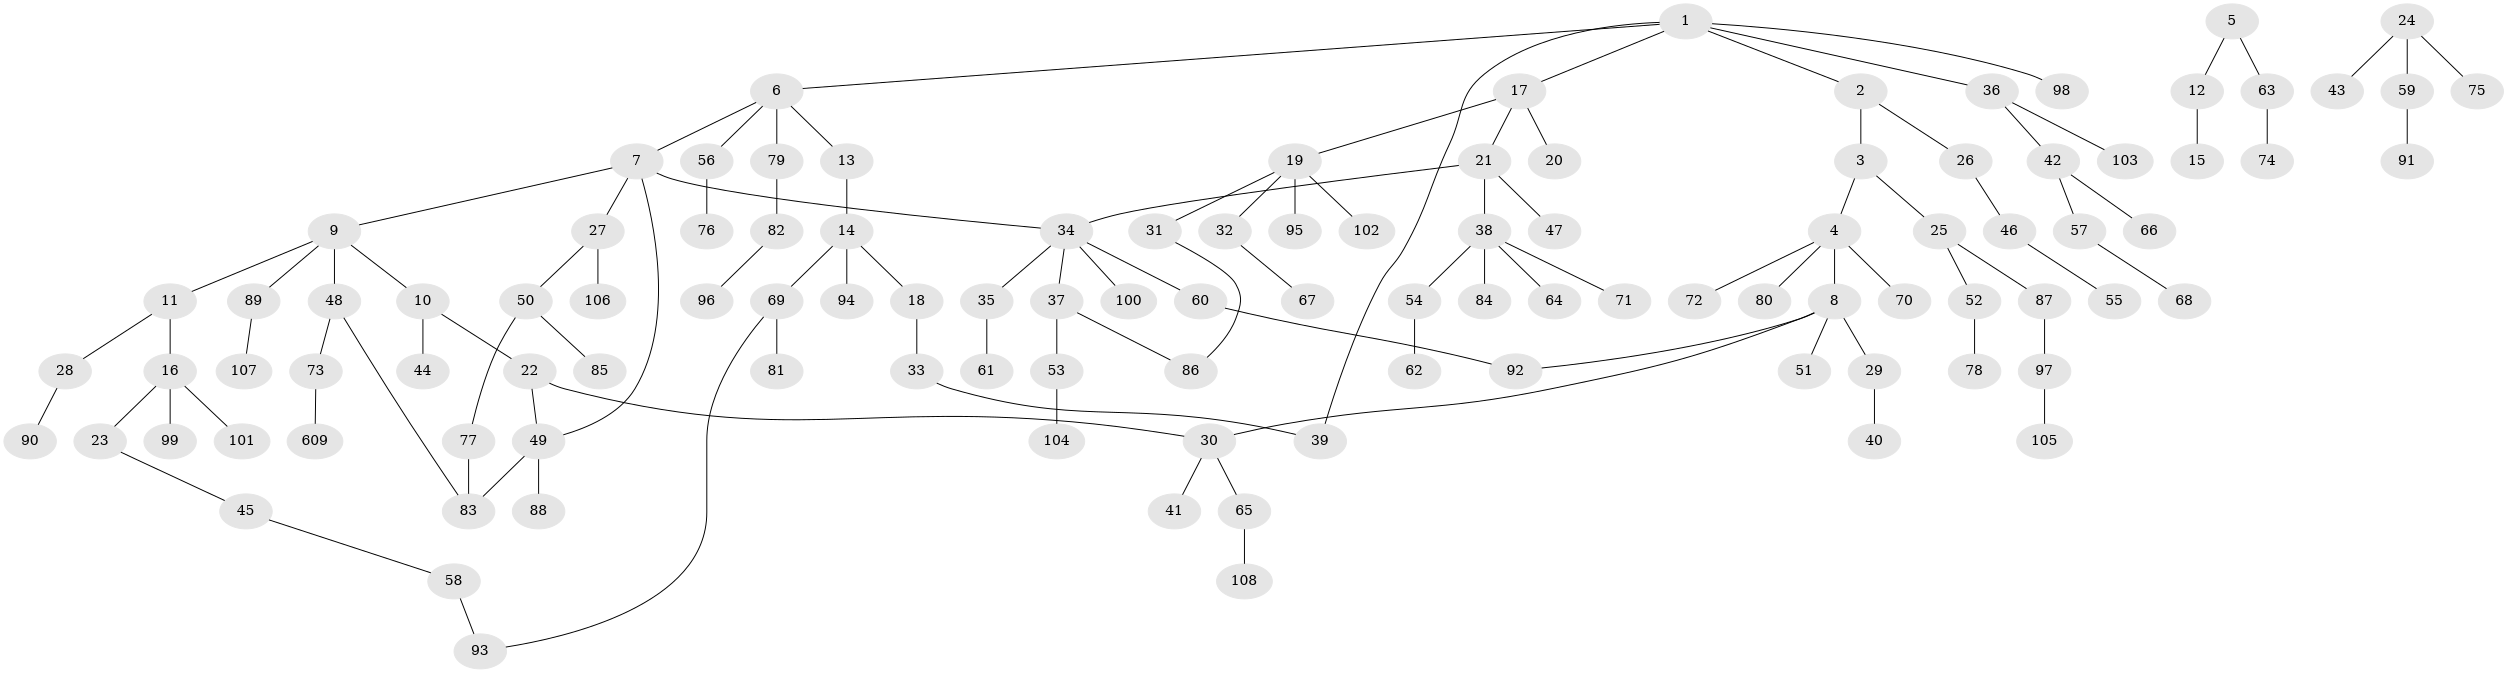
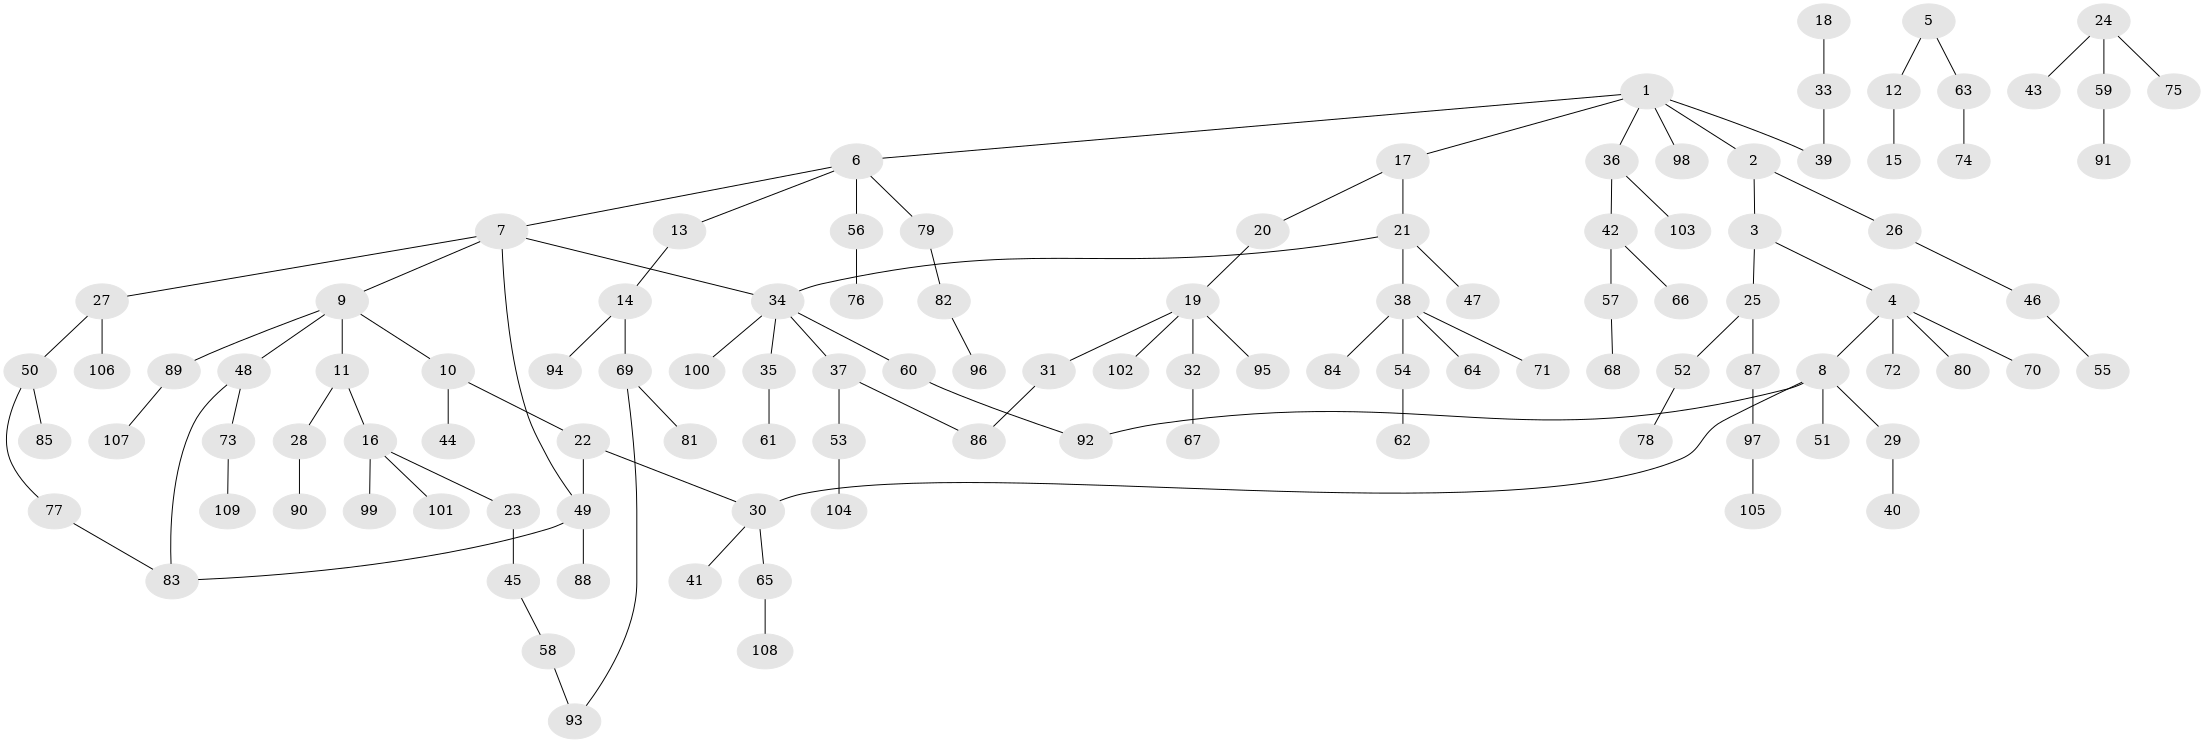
(1407, 126) -> (1228, 266)
(882, 266) -> none
(315, 441) -> (228, 511)
